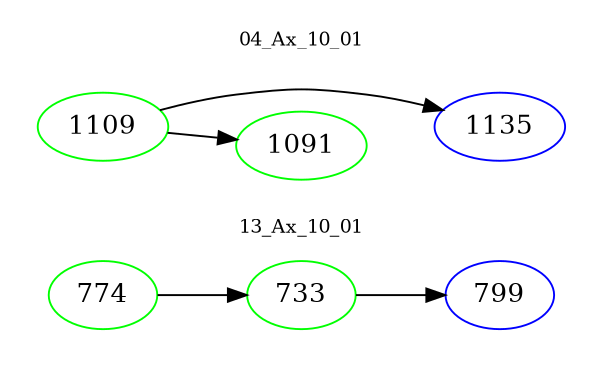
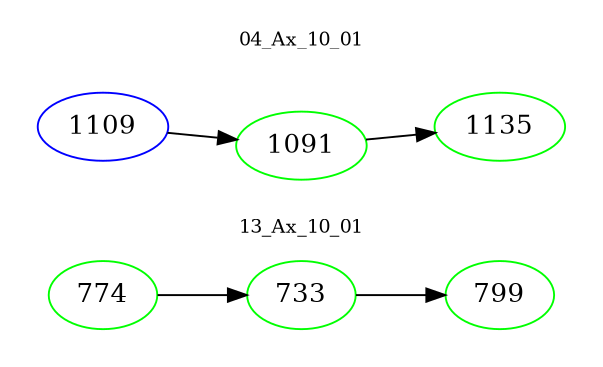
(292, 90) -> (391, 137)
(103, 127) -> (103, 127)
(500, 127) -> (500, 127)
(500, 295) -> (500, 295)
